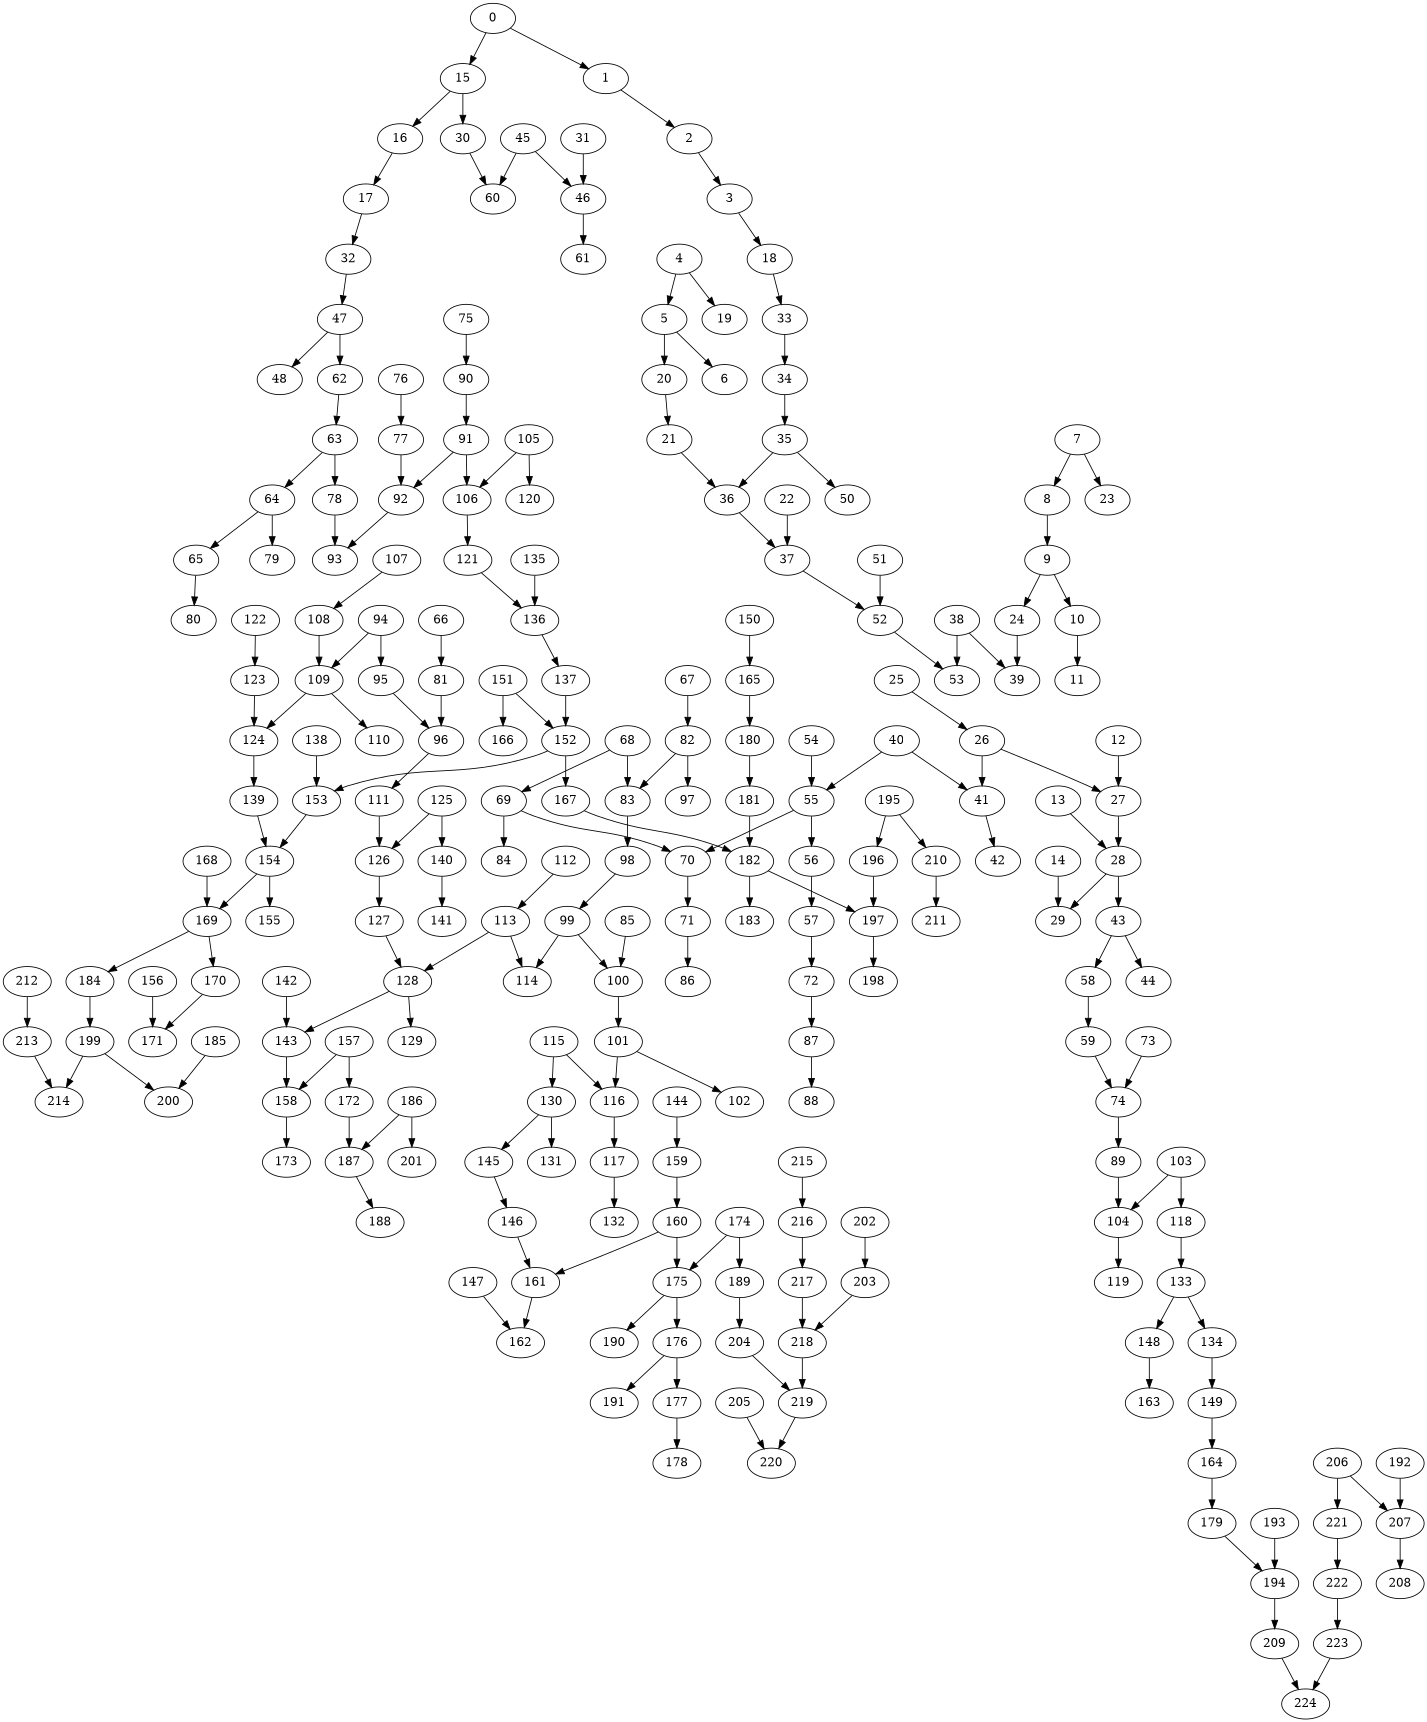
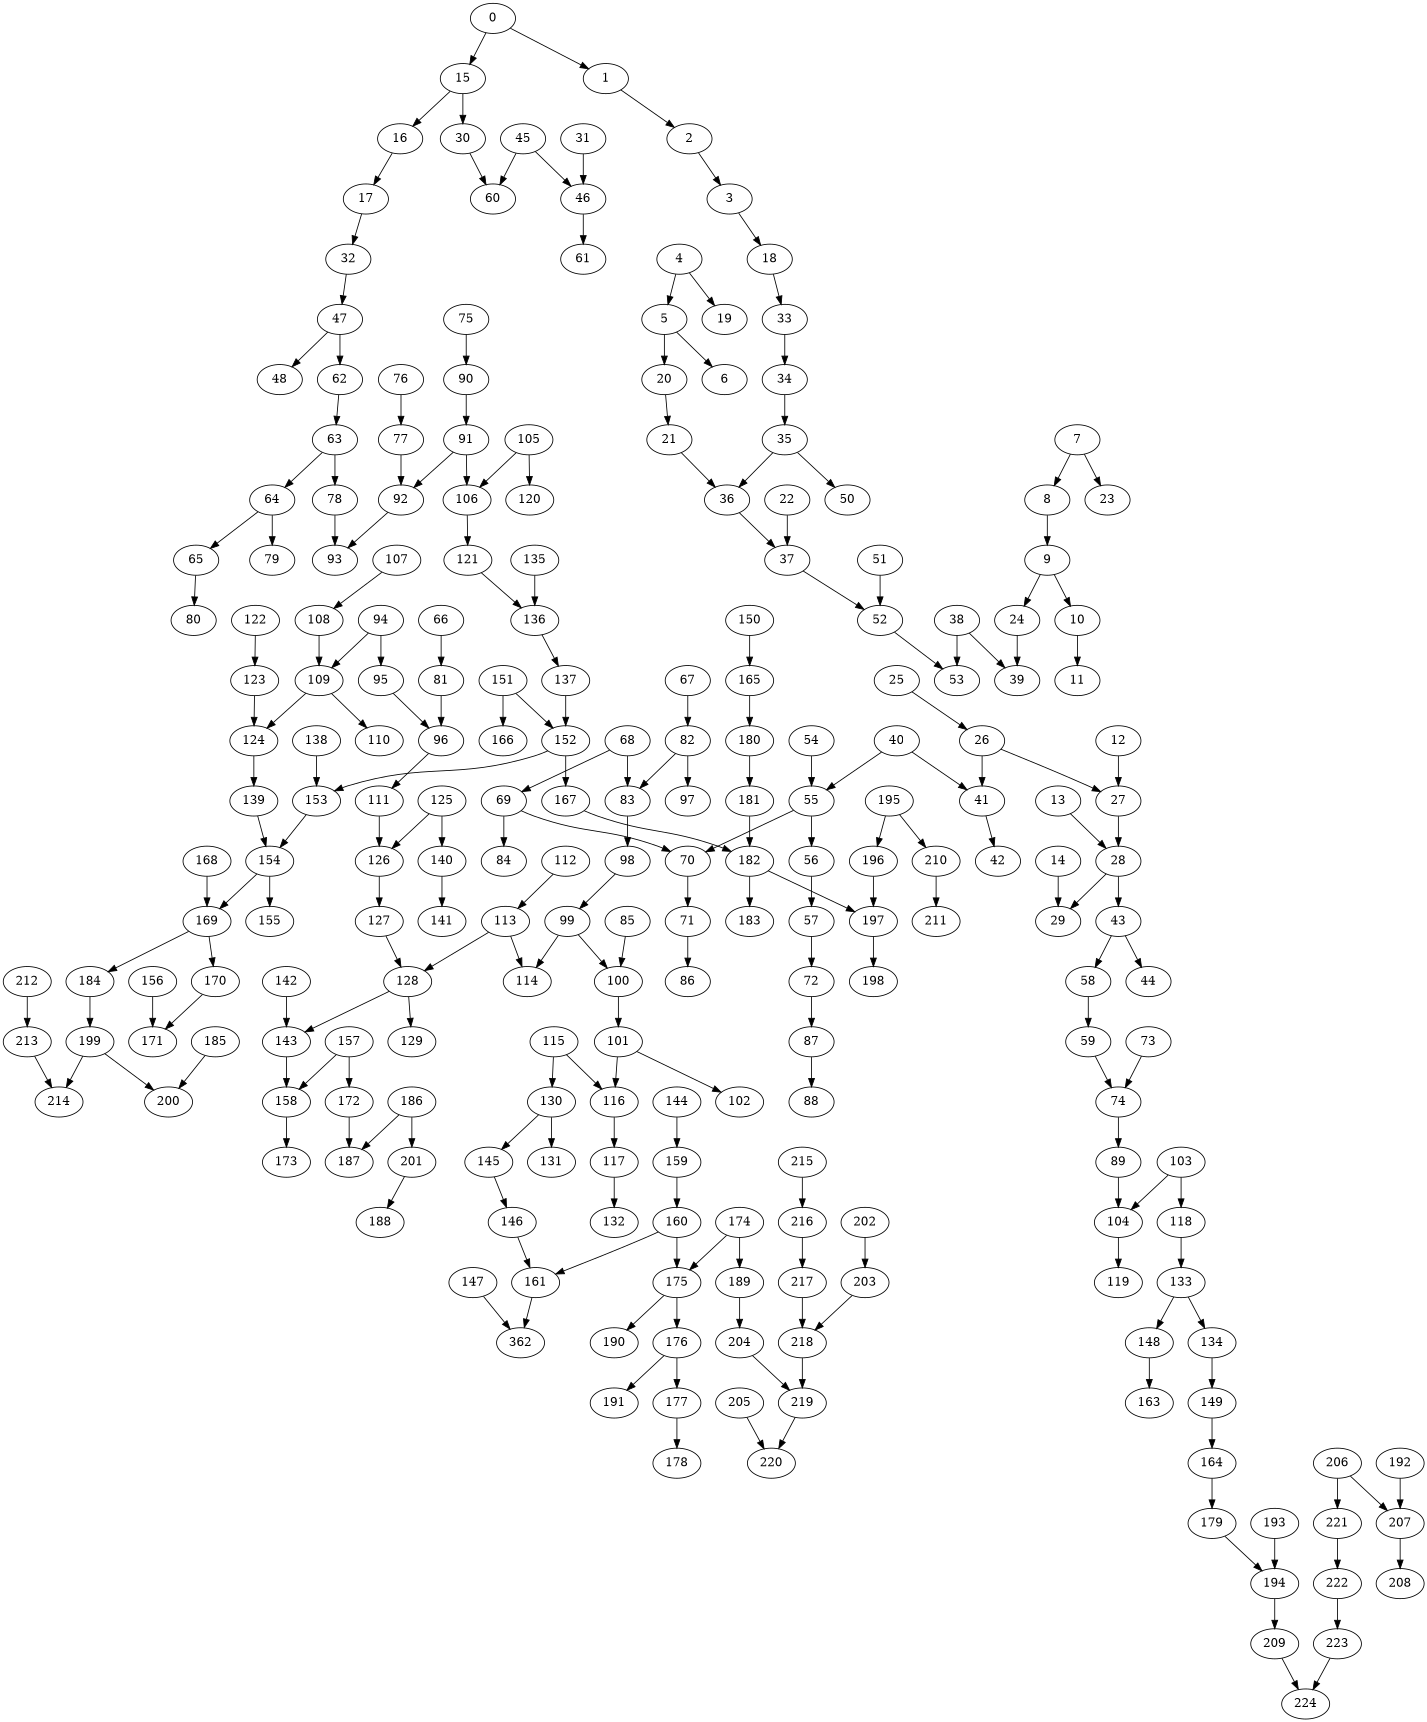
(363, 1188) -> (398, 1189)
(521, 1343) -> (521, 1343)
